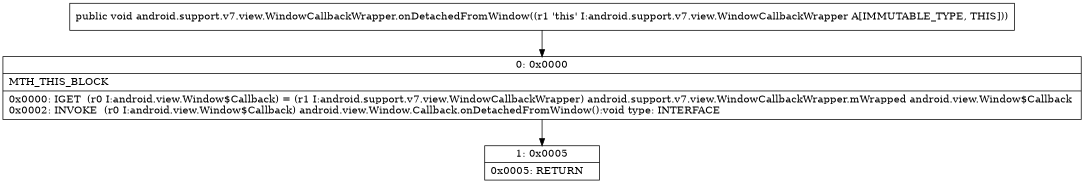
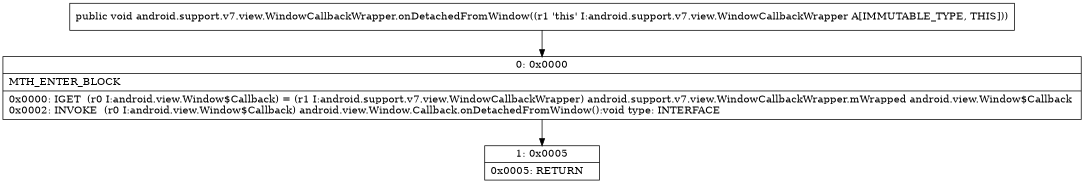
(59, 82) -> (65, 82)
